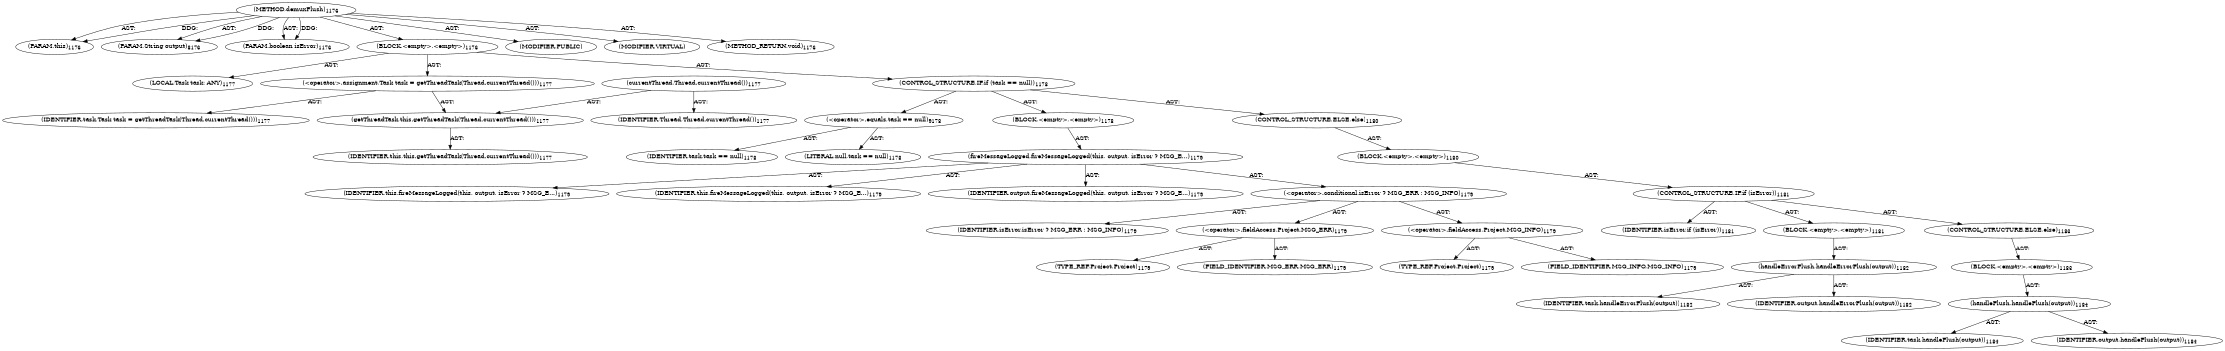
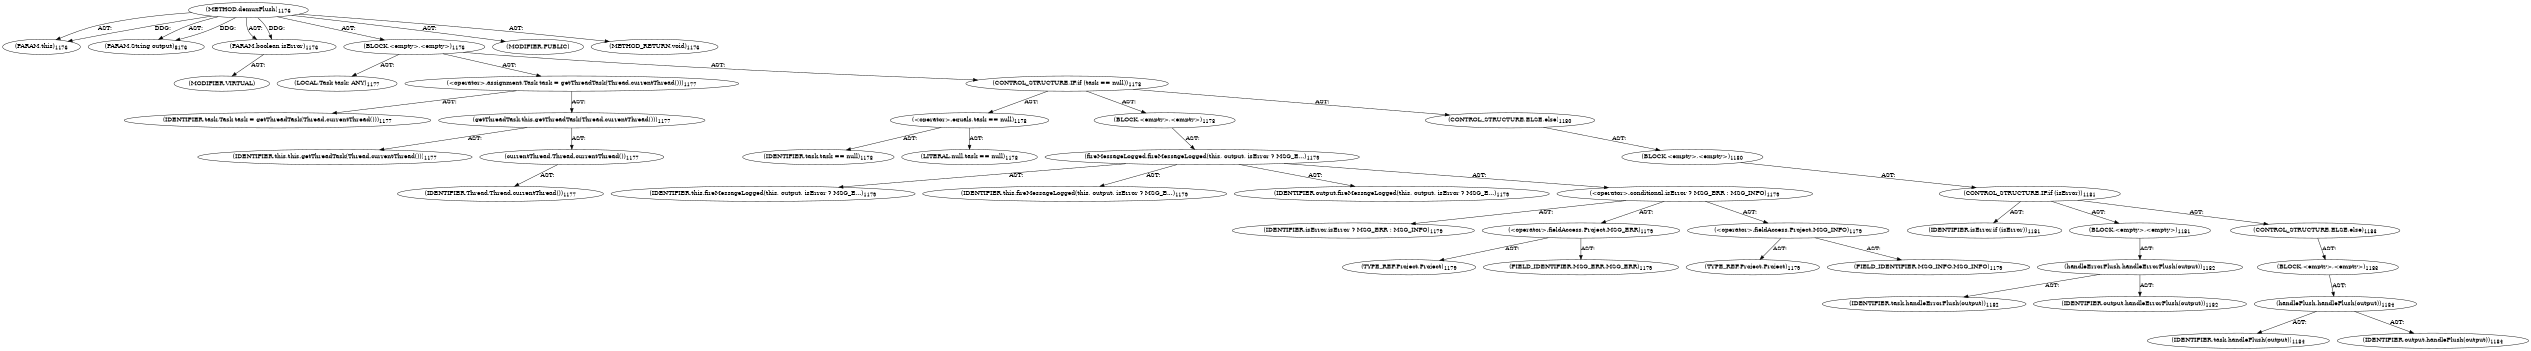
(480, 26) -> (250, 64)
(576, 101) -> (572, 137)
(935, 120) -> (1021, 120)
